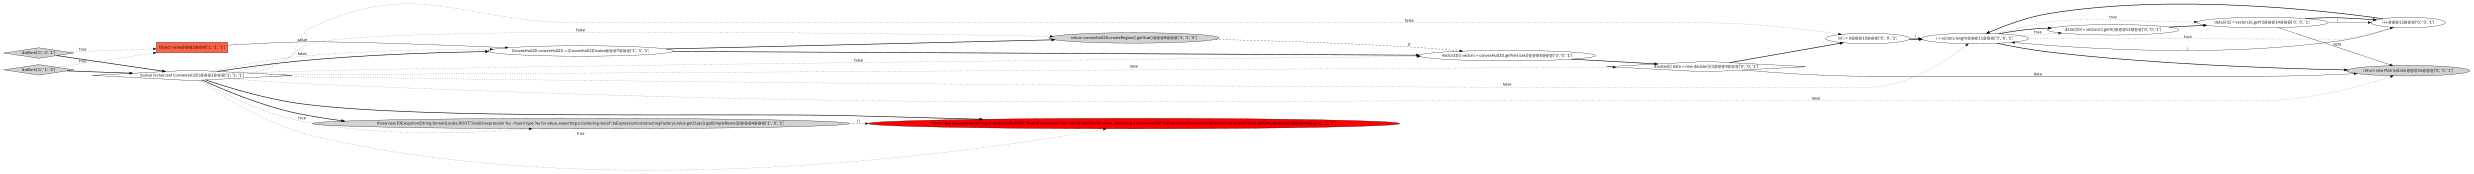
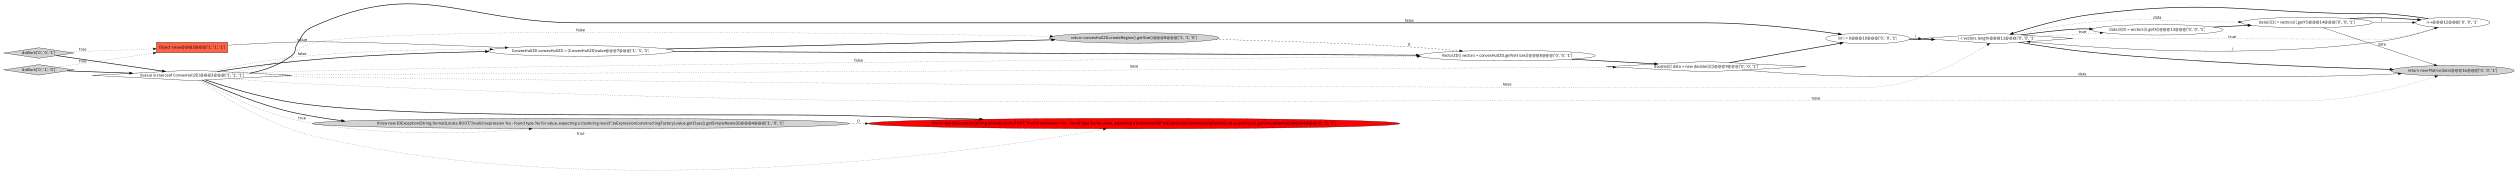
(2113, 17) -> (2157, 18)
(1032, 23) -> (1032, 23)
(1975, 38) -> (1997, 38)
